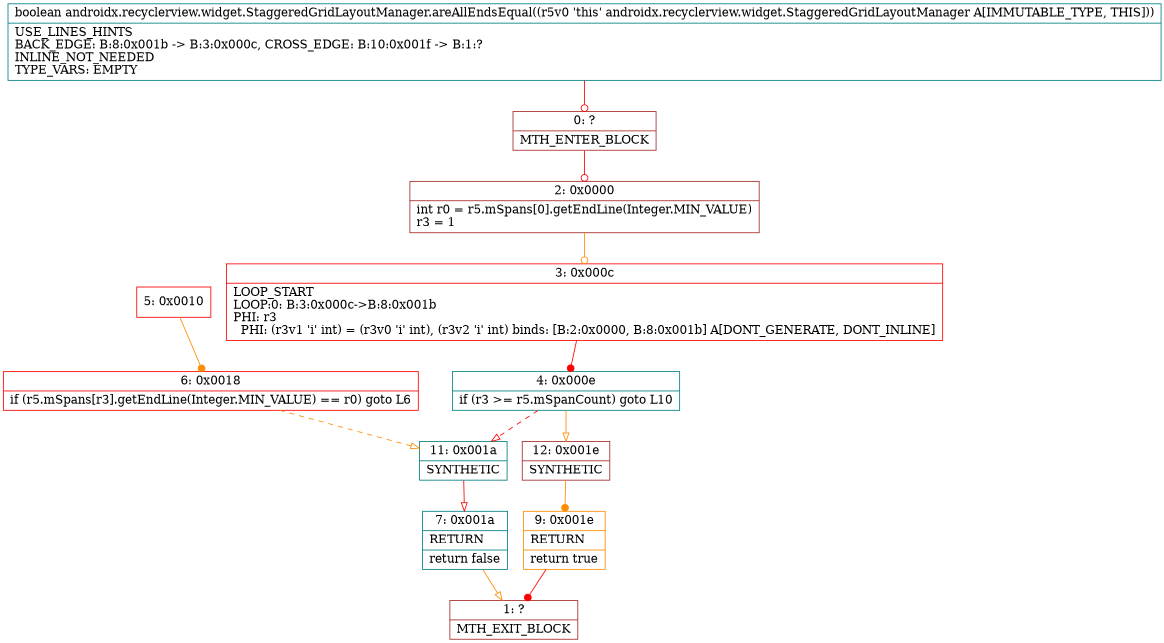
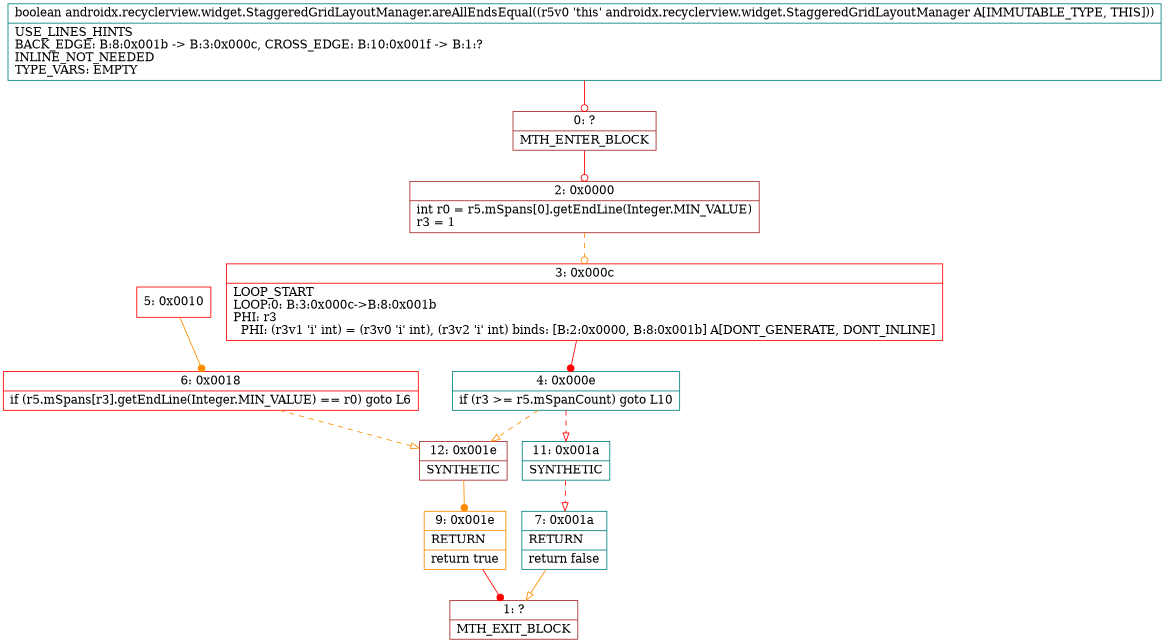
(585, 245) -> (585, 245)
(566, 422) -> (518, 423)
(345, 428) -> (345, 428)
(464, 492) -> (565, 492)
